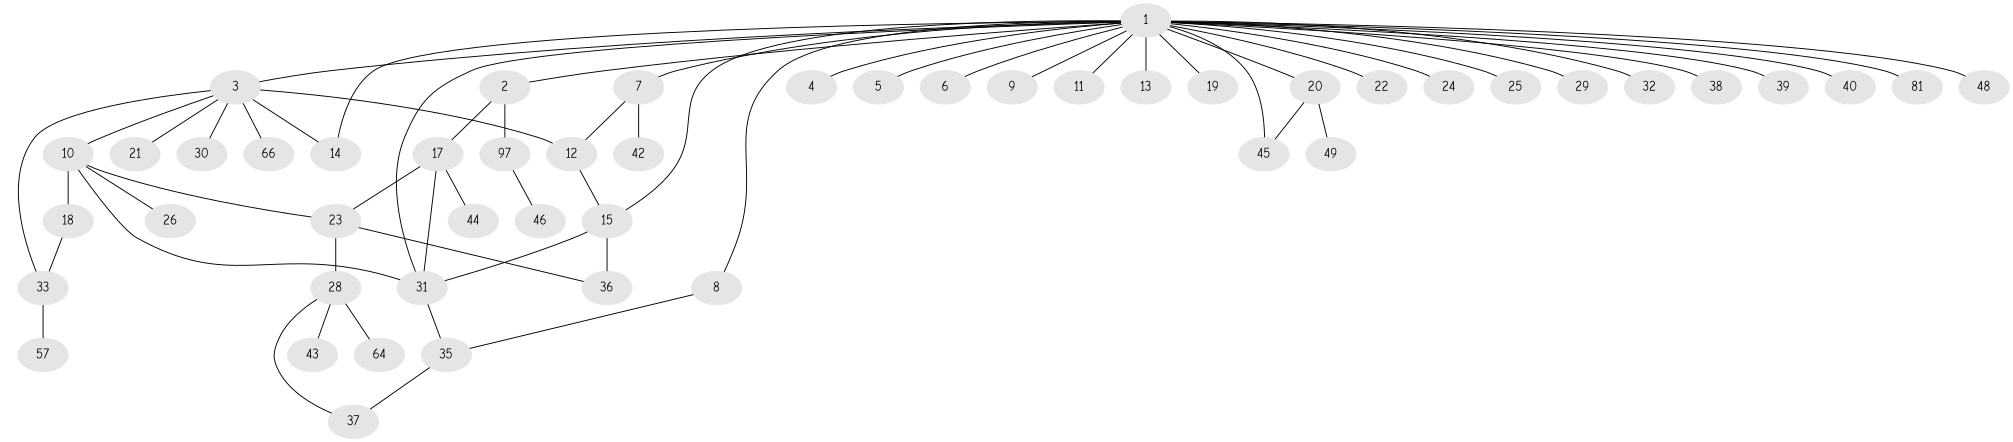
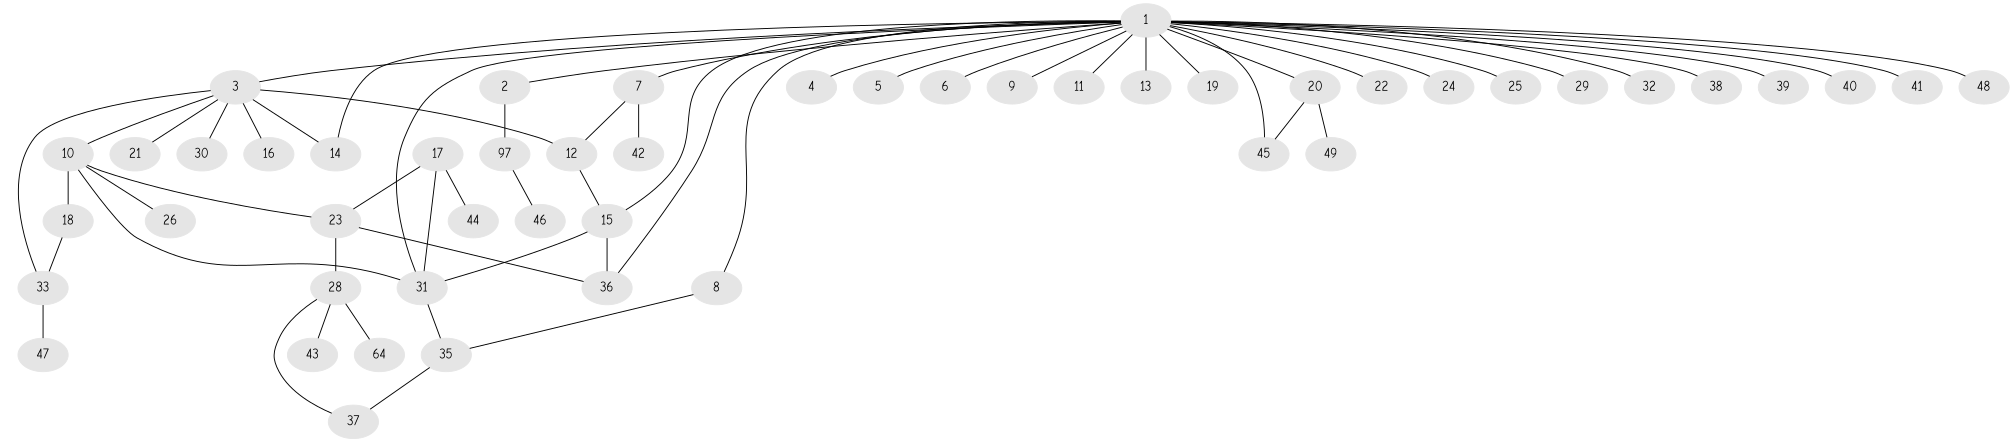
none -> (767, 62)
(1917, 87) -> (1917, 87)
(467, 126) -> none
(269, 154) -> (269, 154)
(43, 355) -> (43, 355)
